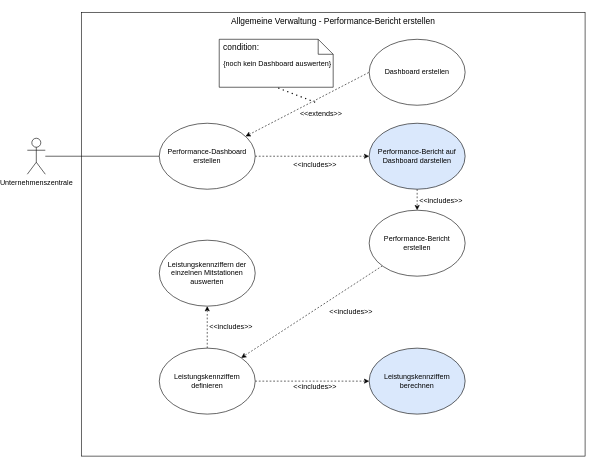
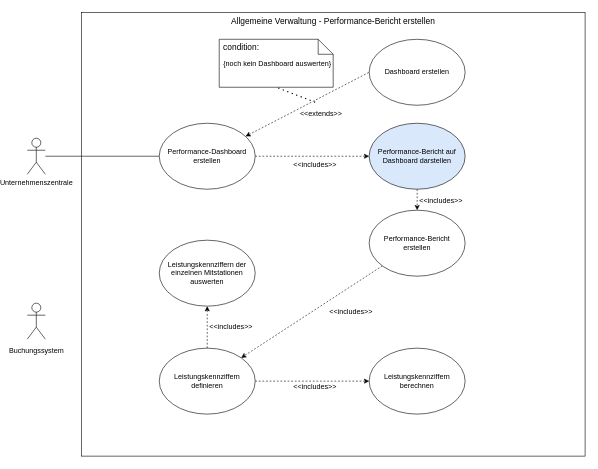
none -> (36, 321)
(417, 381) -> (417, 381)
